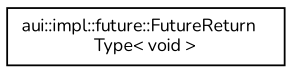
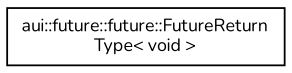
(146, 37) -> (146, 37)
